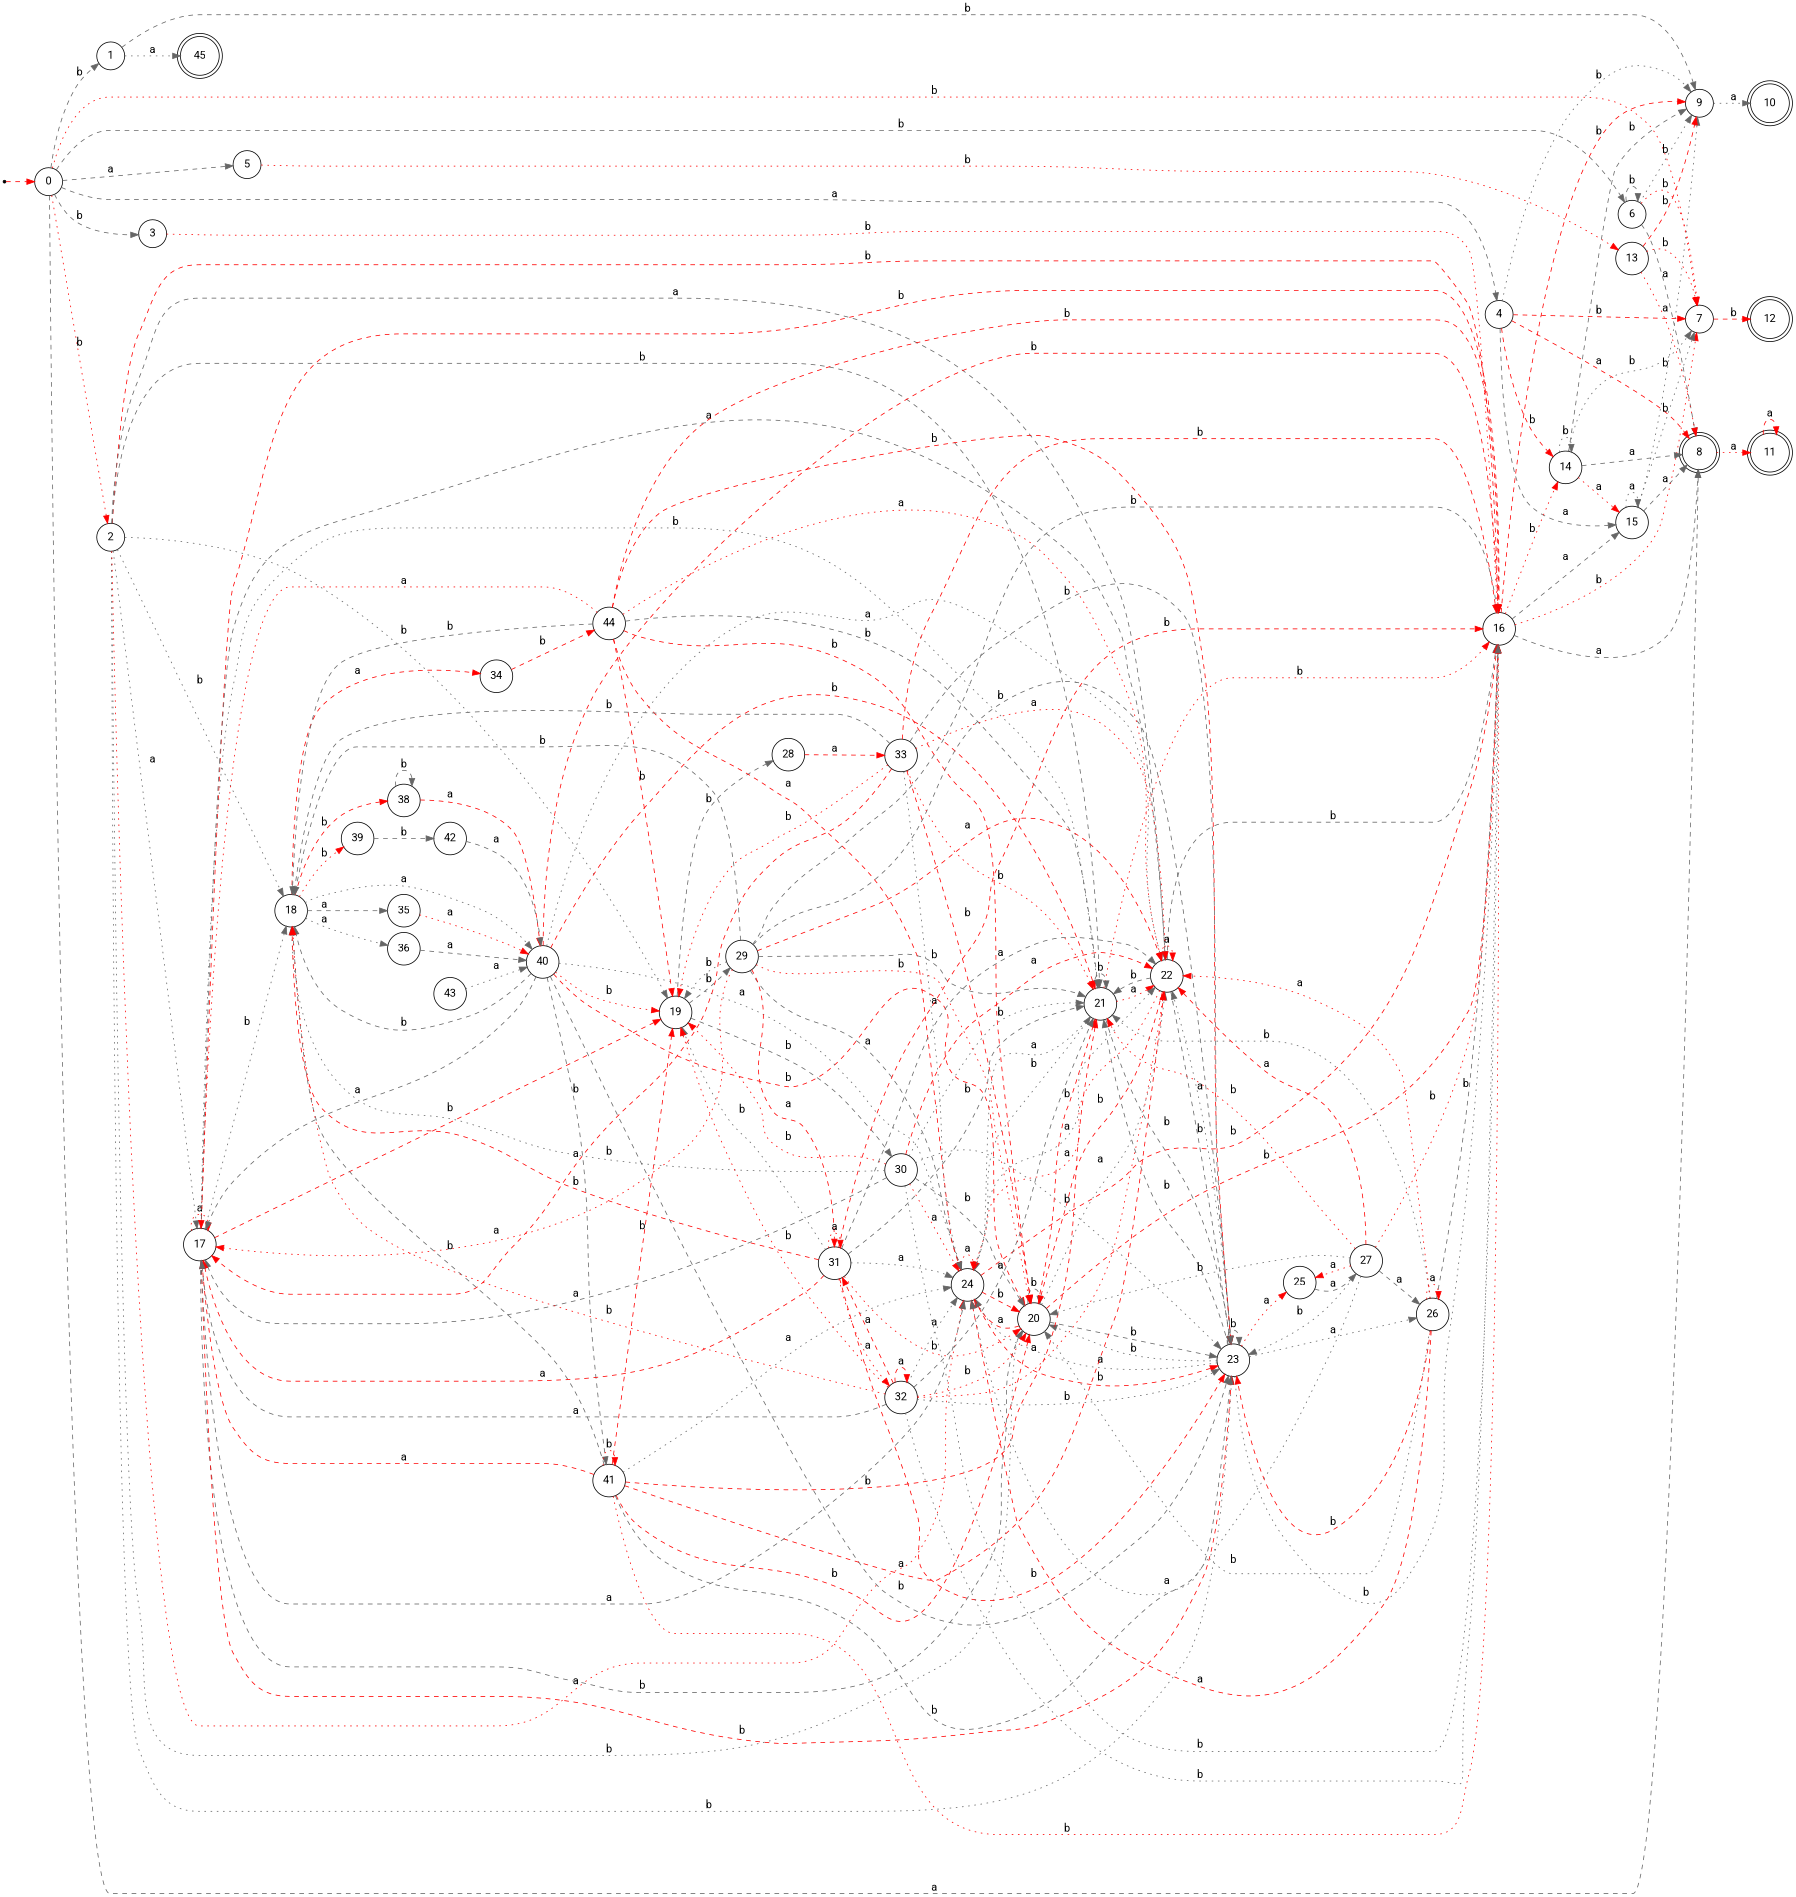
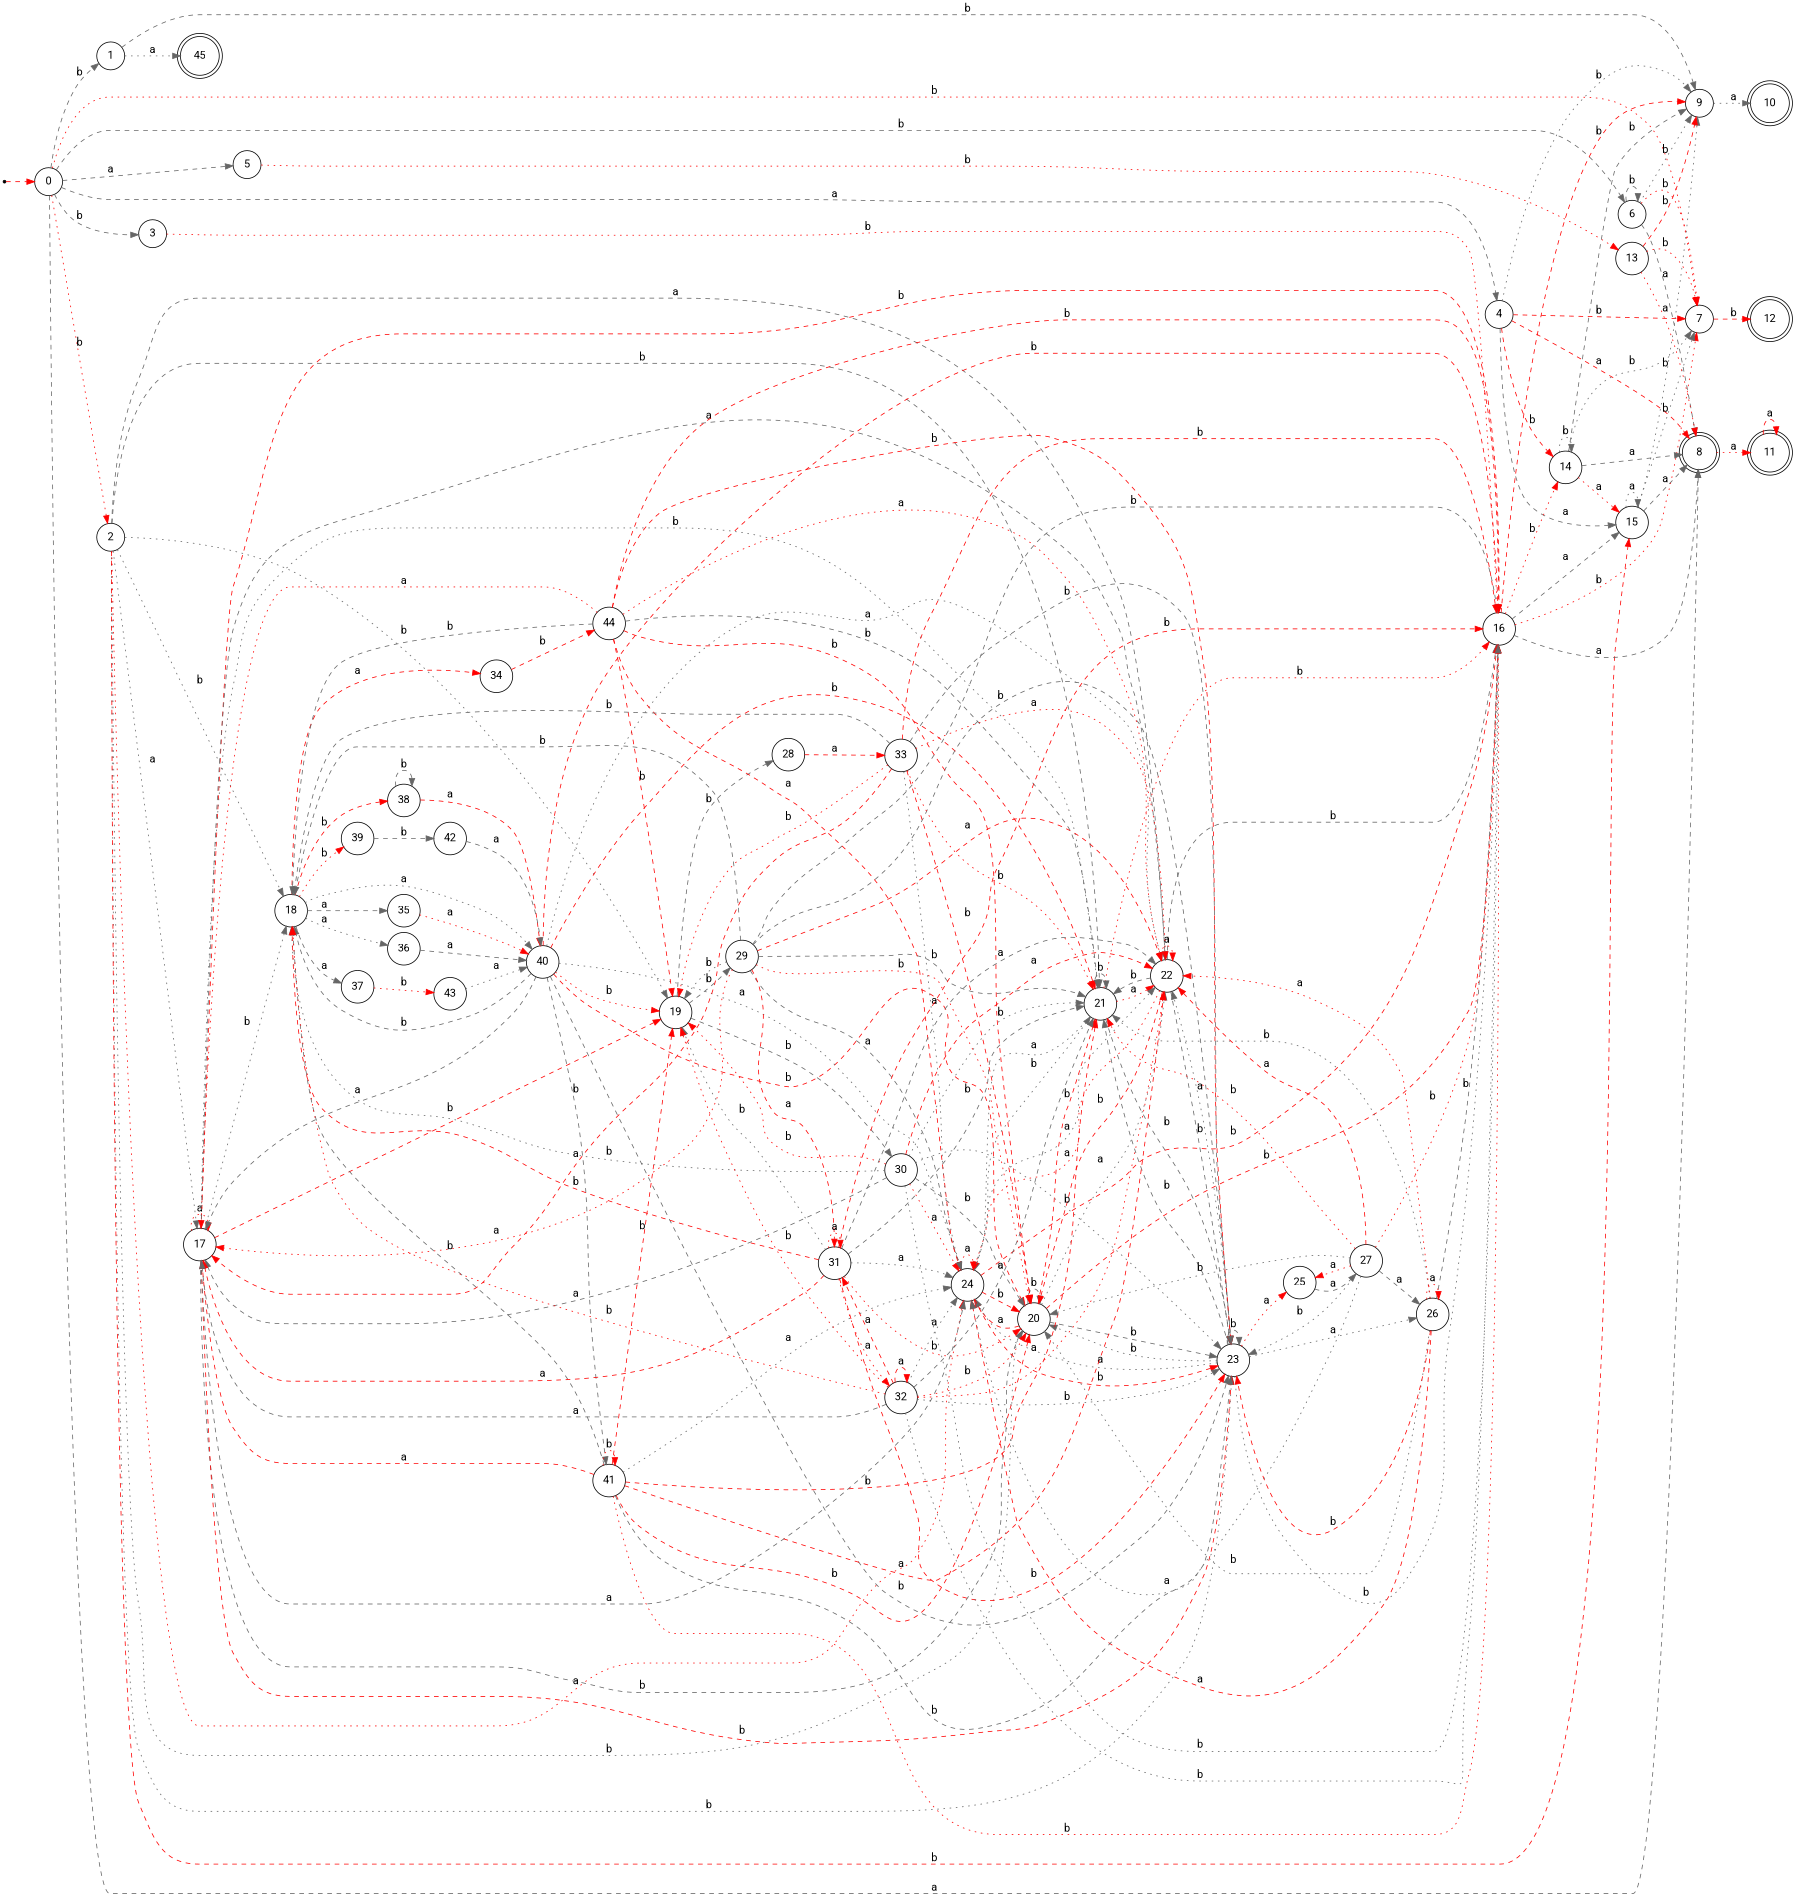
(850, 263) -> (847, 1864)
none -> (358, 987)
